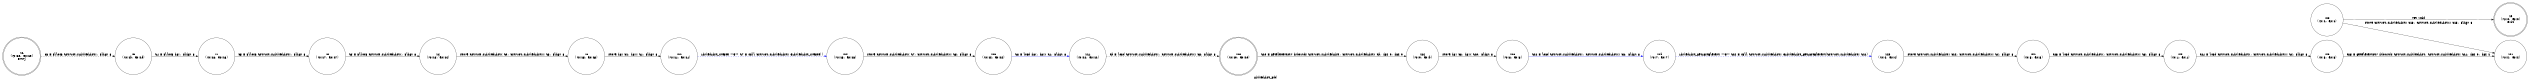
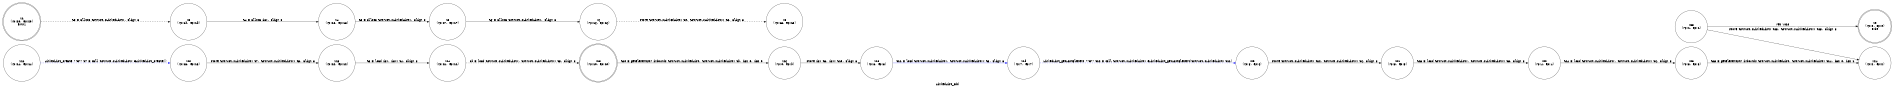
(511, 56) -> (690, 22)
(632, 56) -> none
(1040, 56) -> (391, 63)
